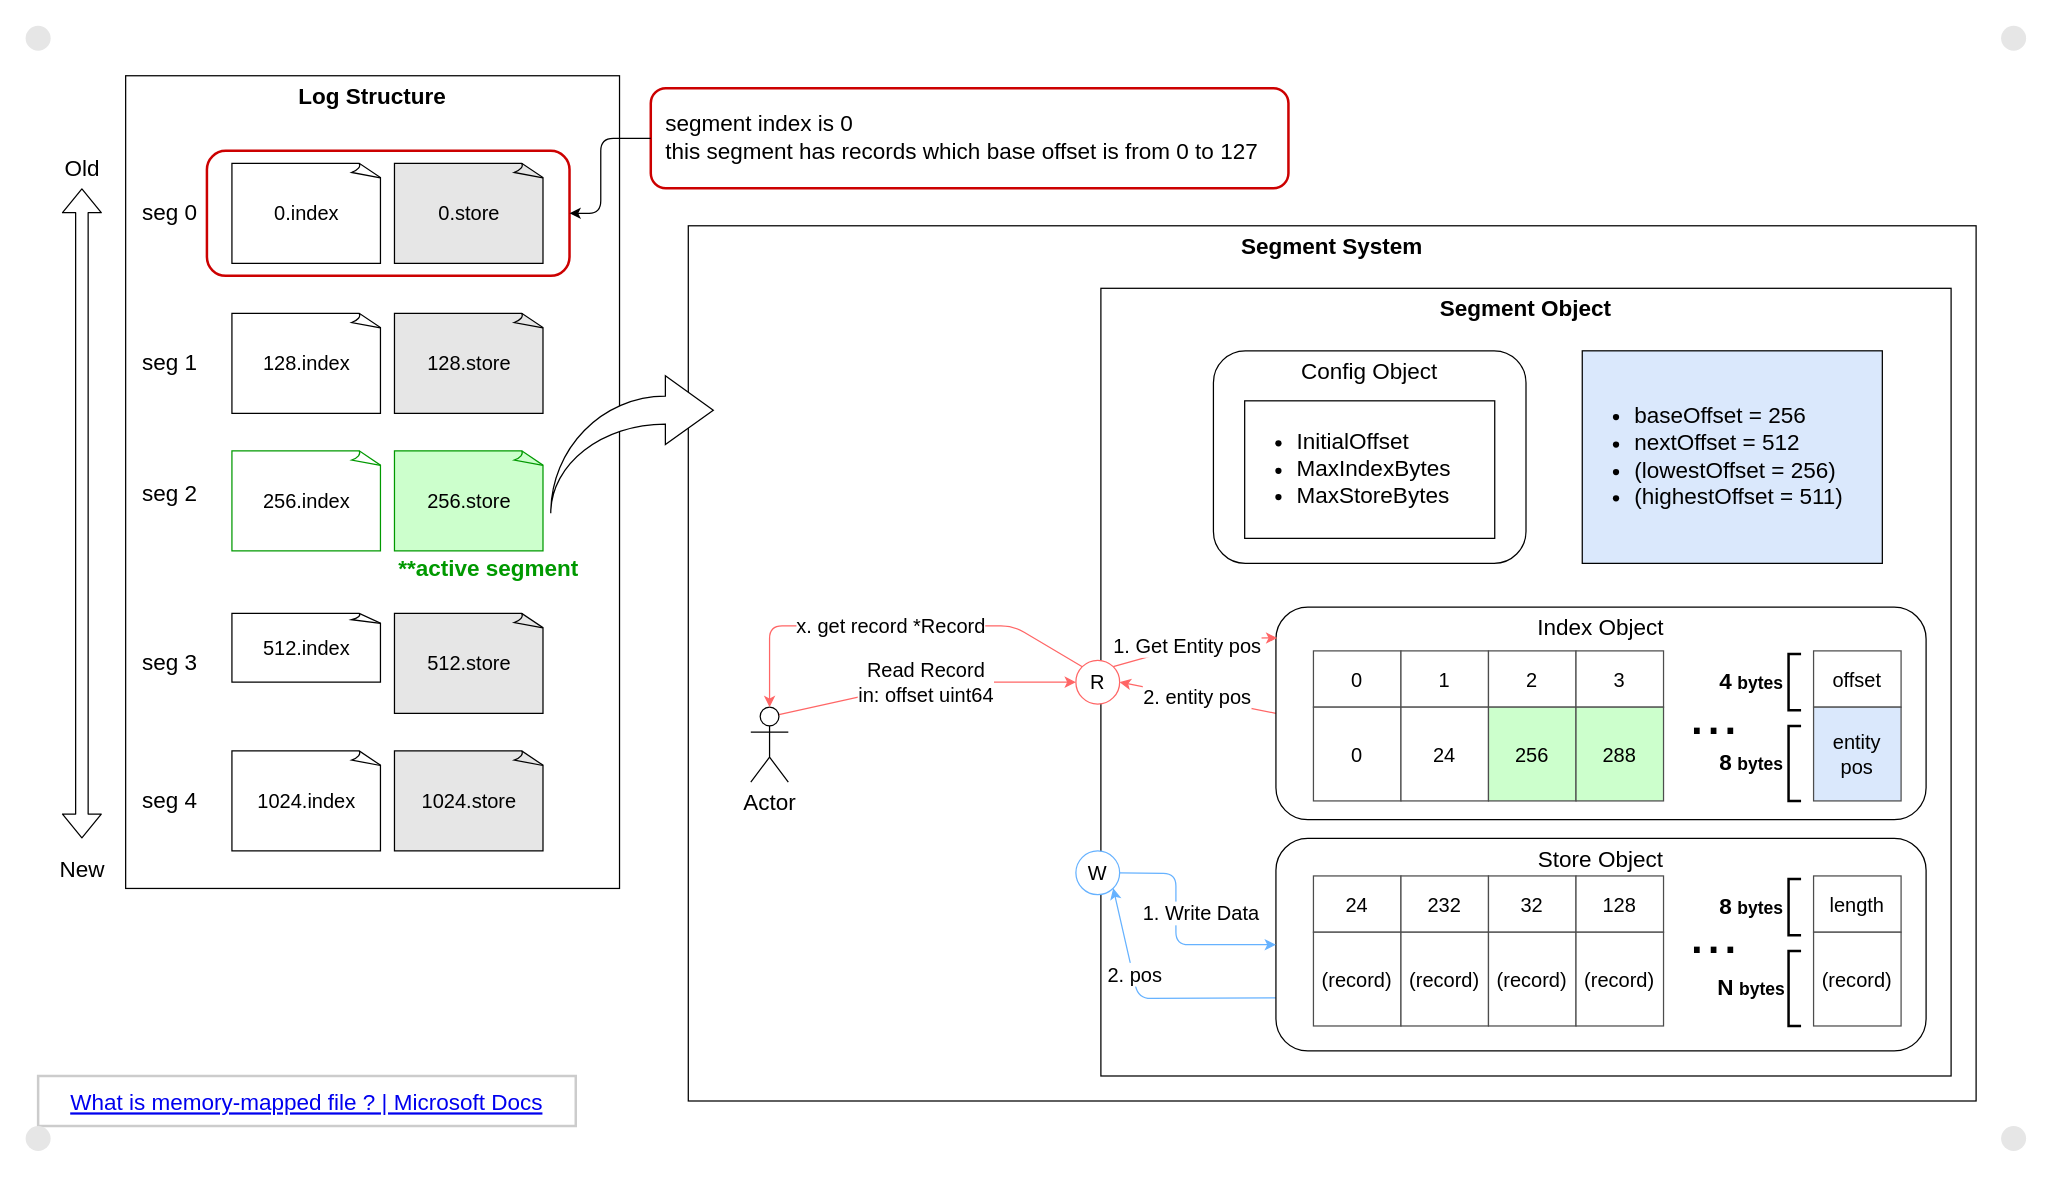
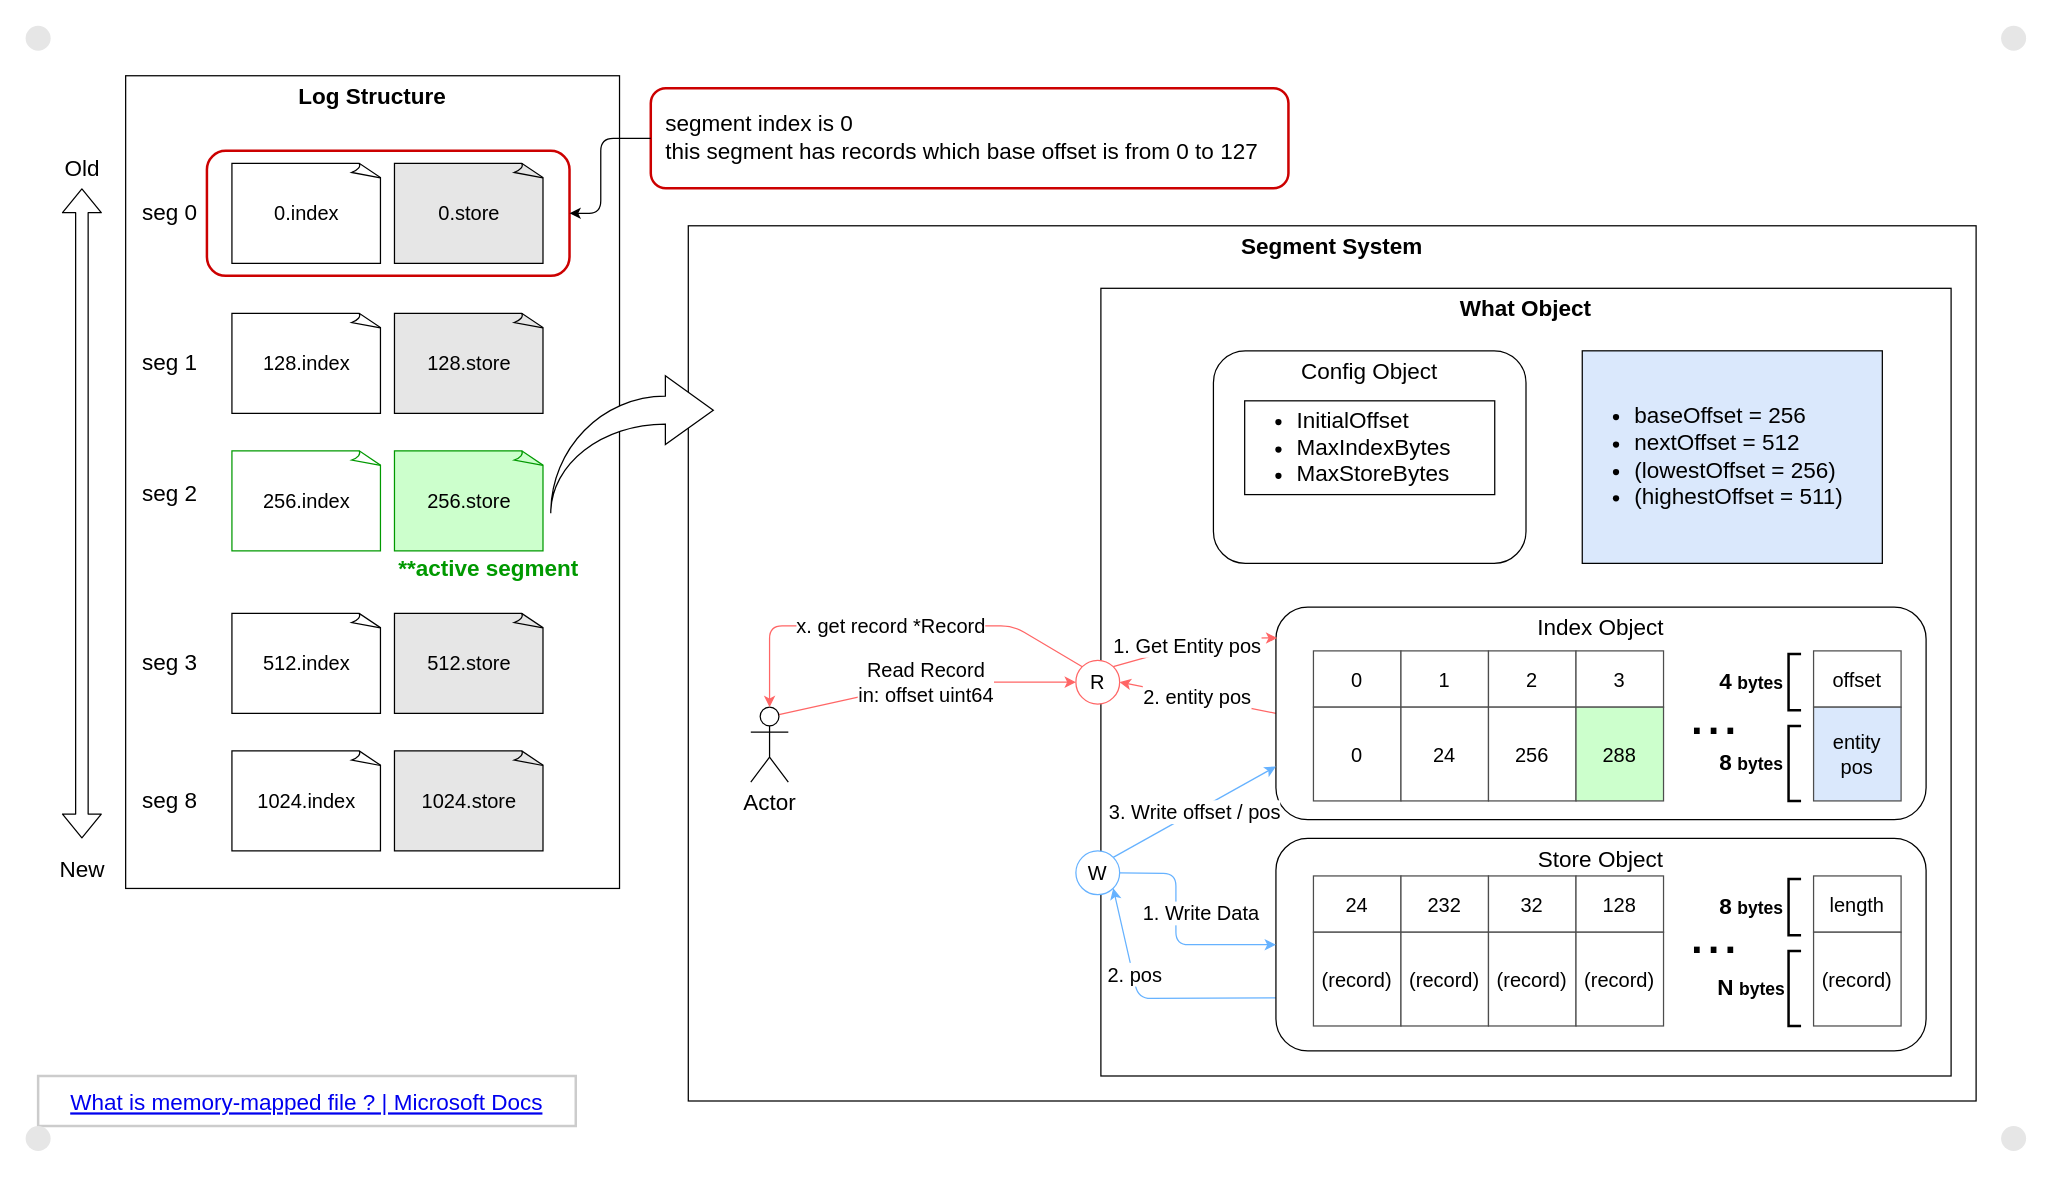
(1526, 310) -> (1526, 310)
(1369, 469) -> (1369, 448)
(307, 648) -> (307, 663)
(1532, 754) -> (1532, 754)
(170, 801) -> (170, 801)
none -> (1144, 840)
